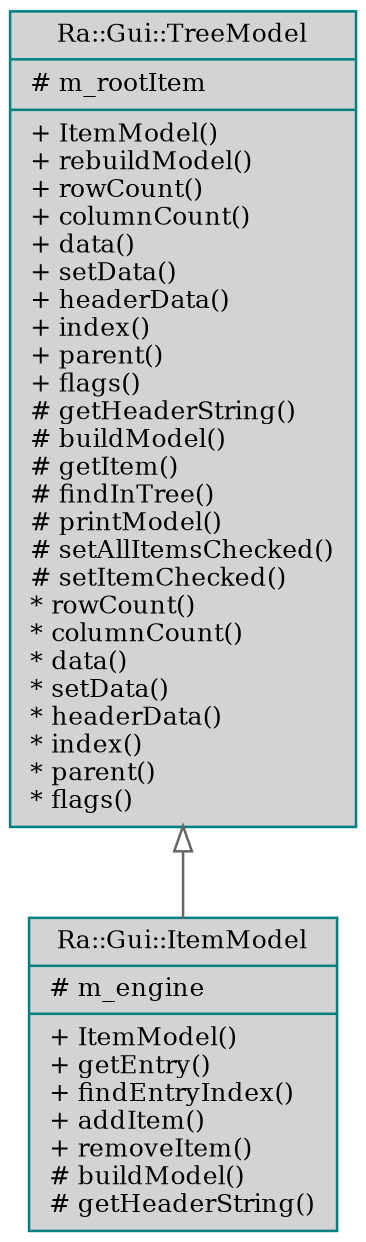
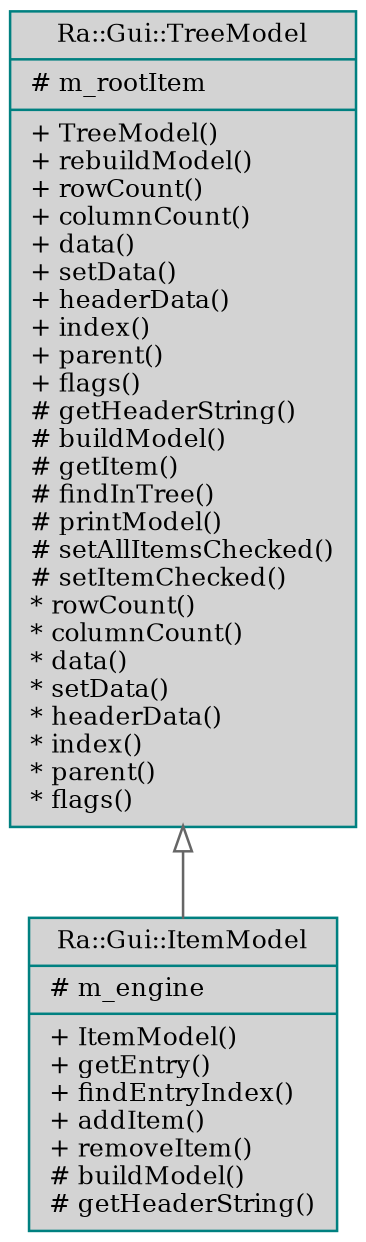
(125, 134) -> (125, 134)
